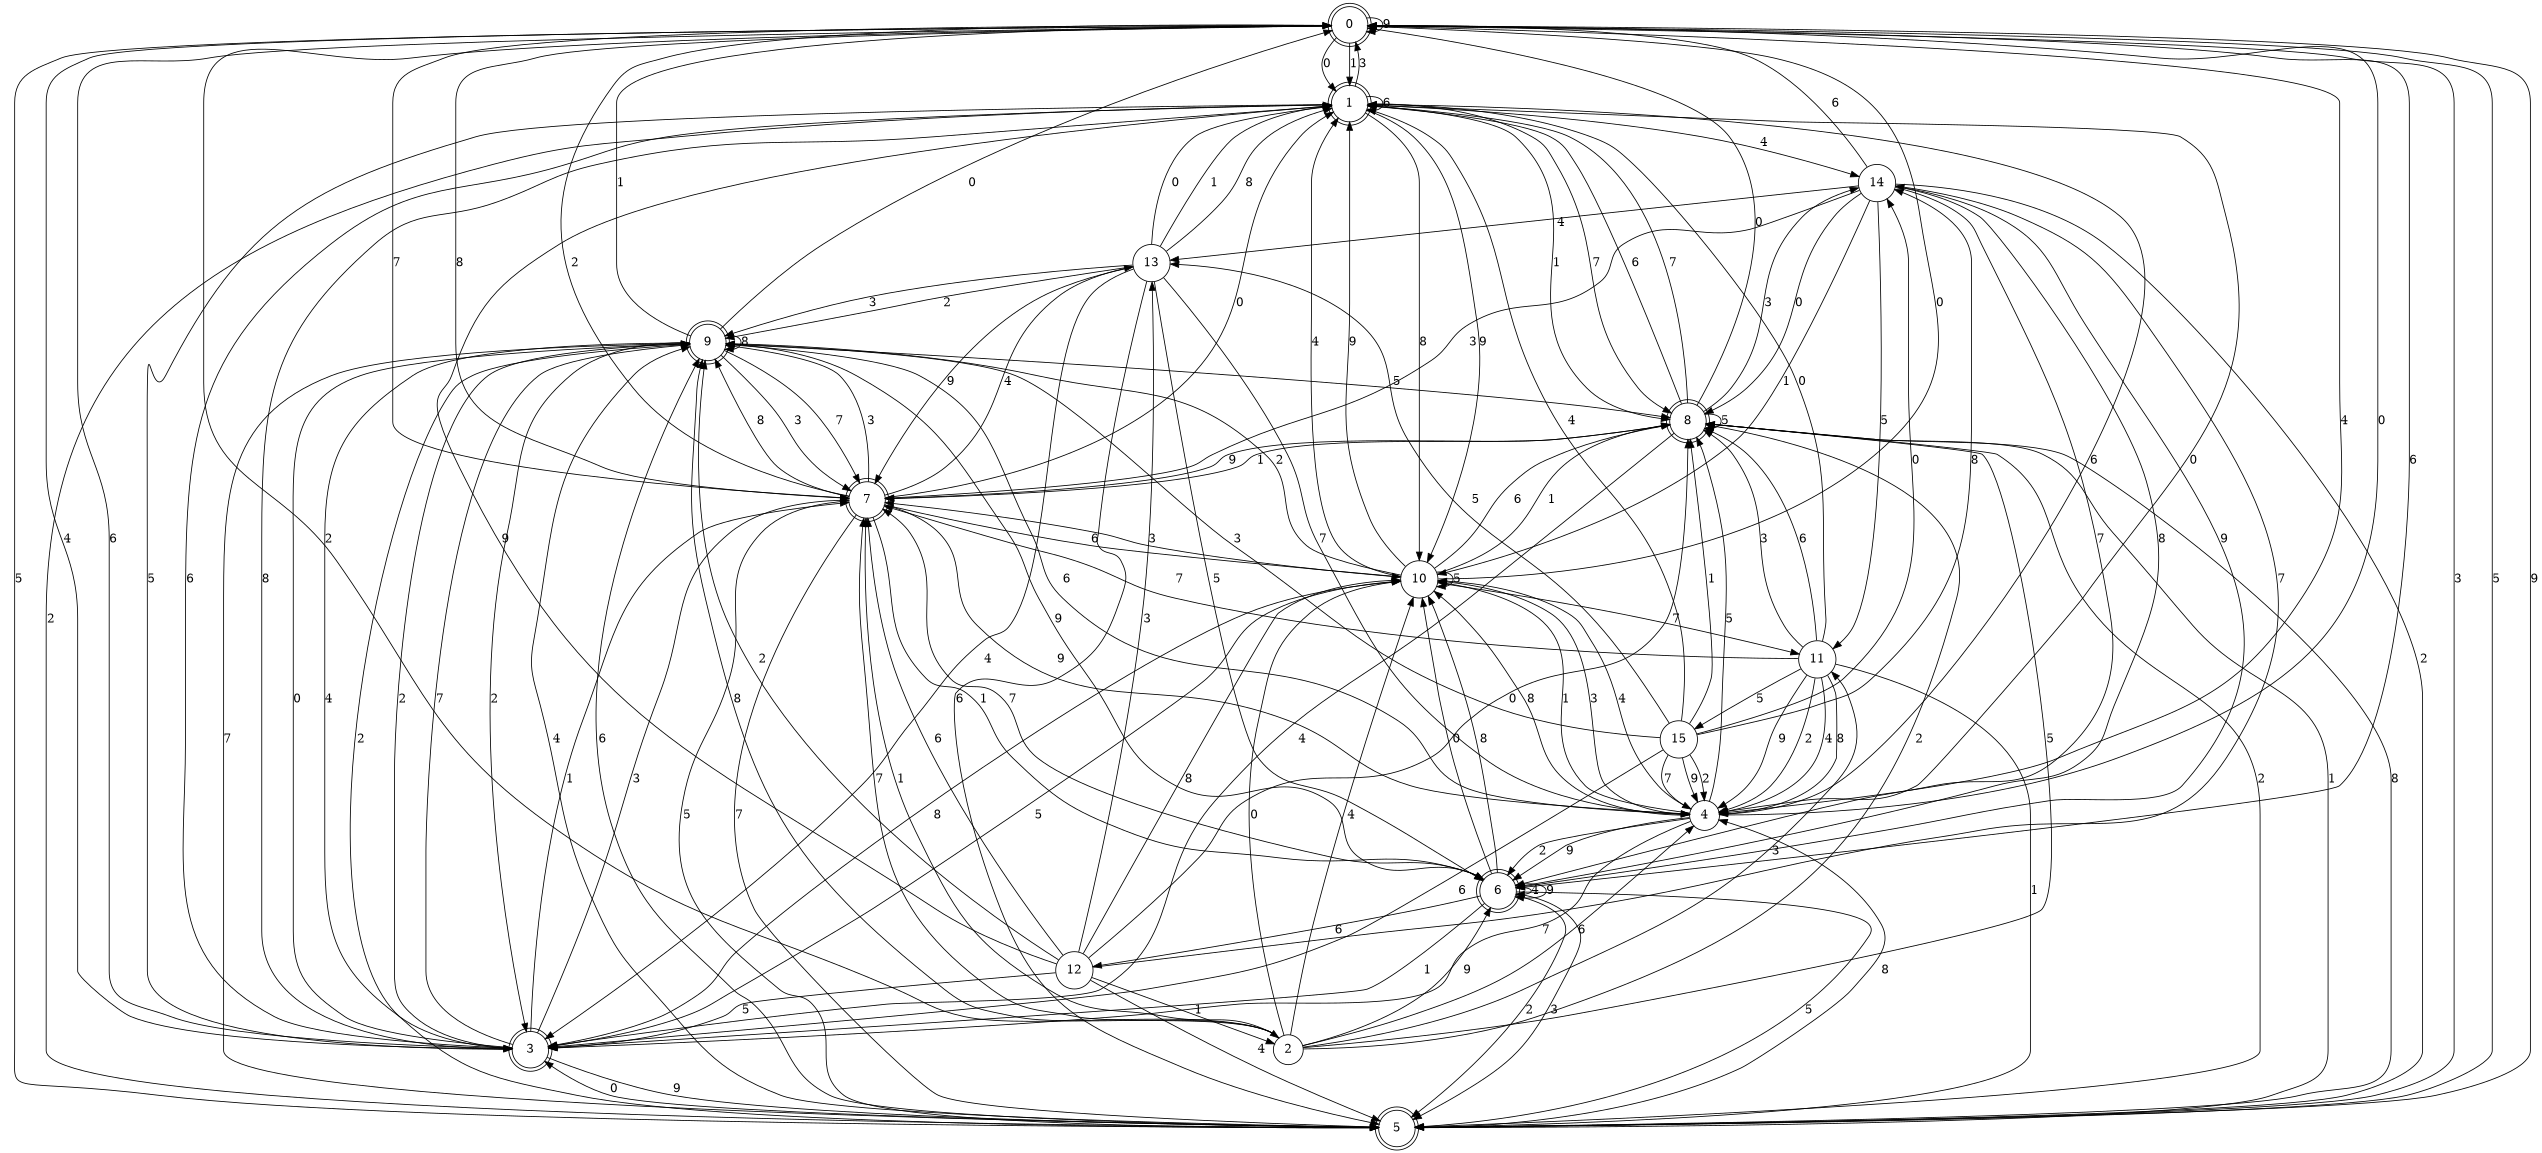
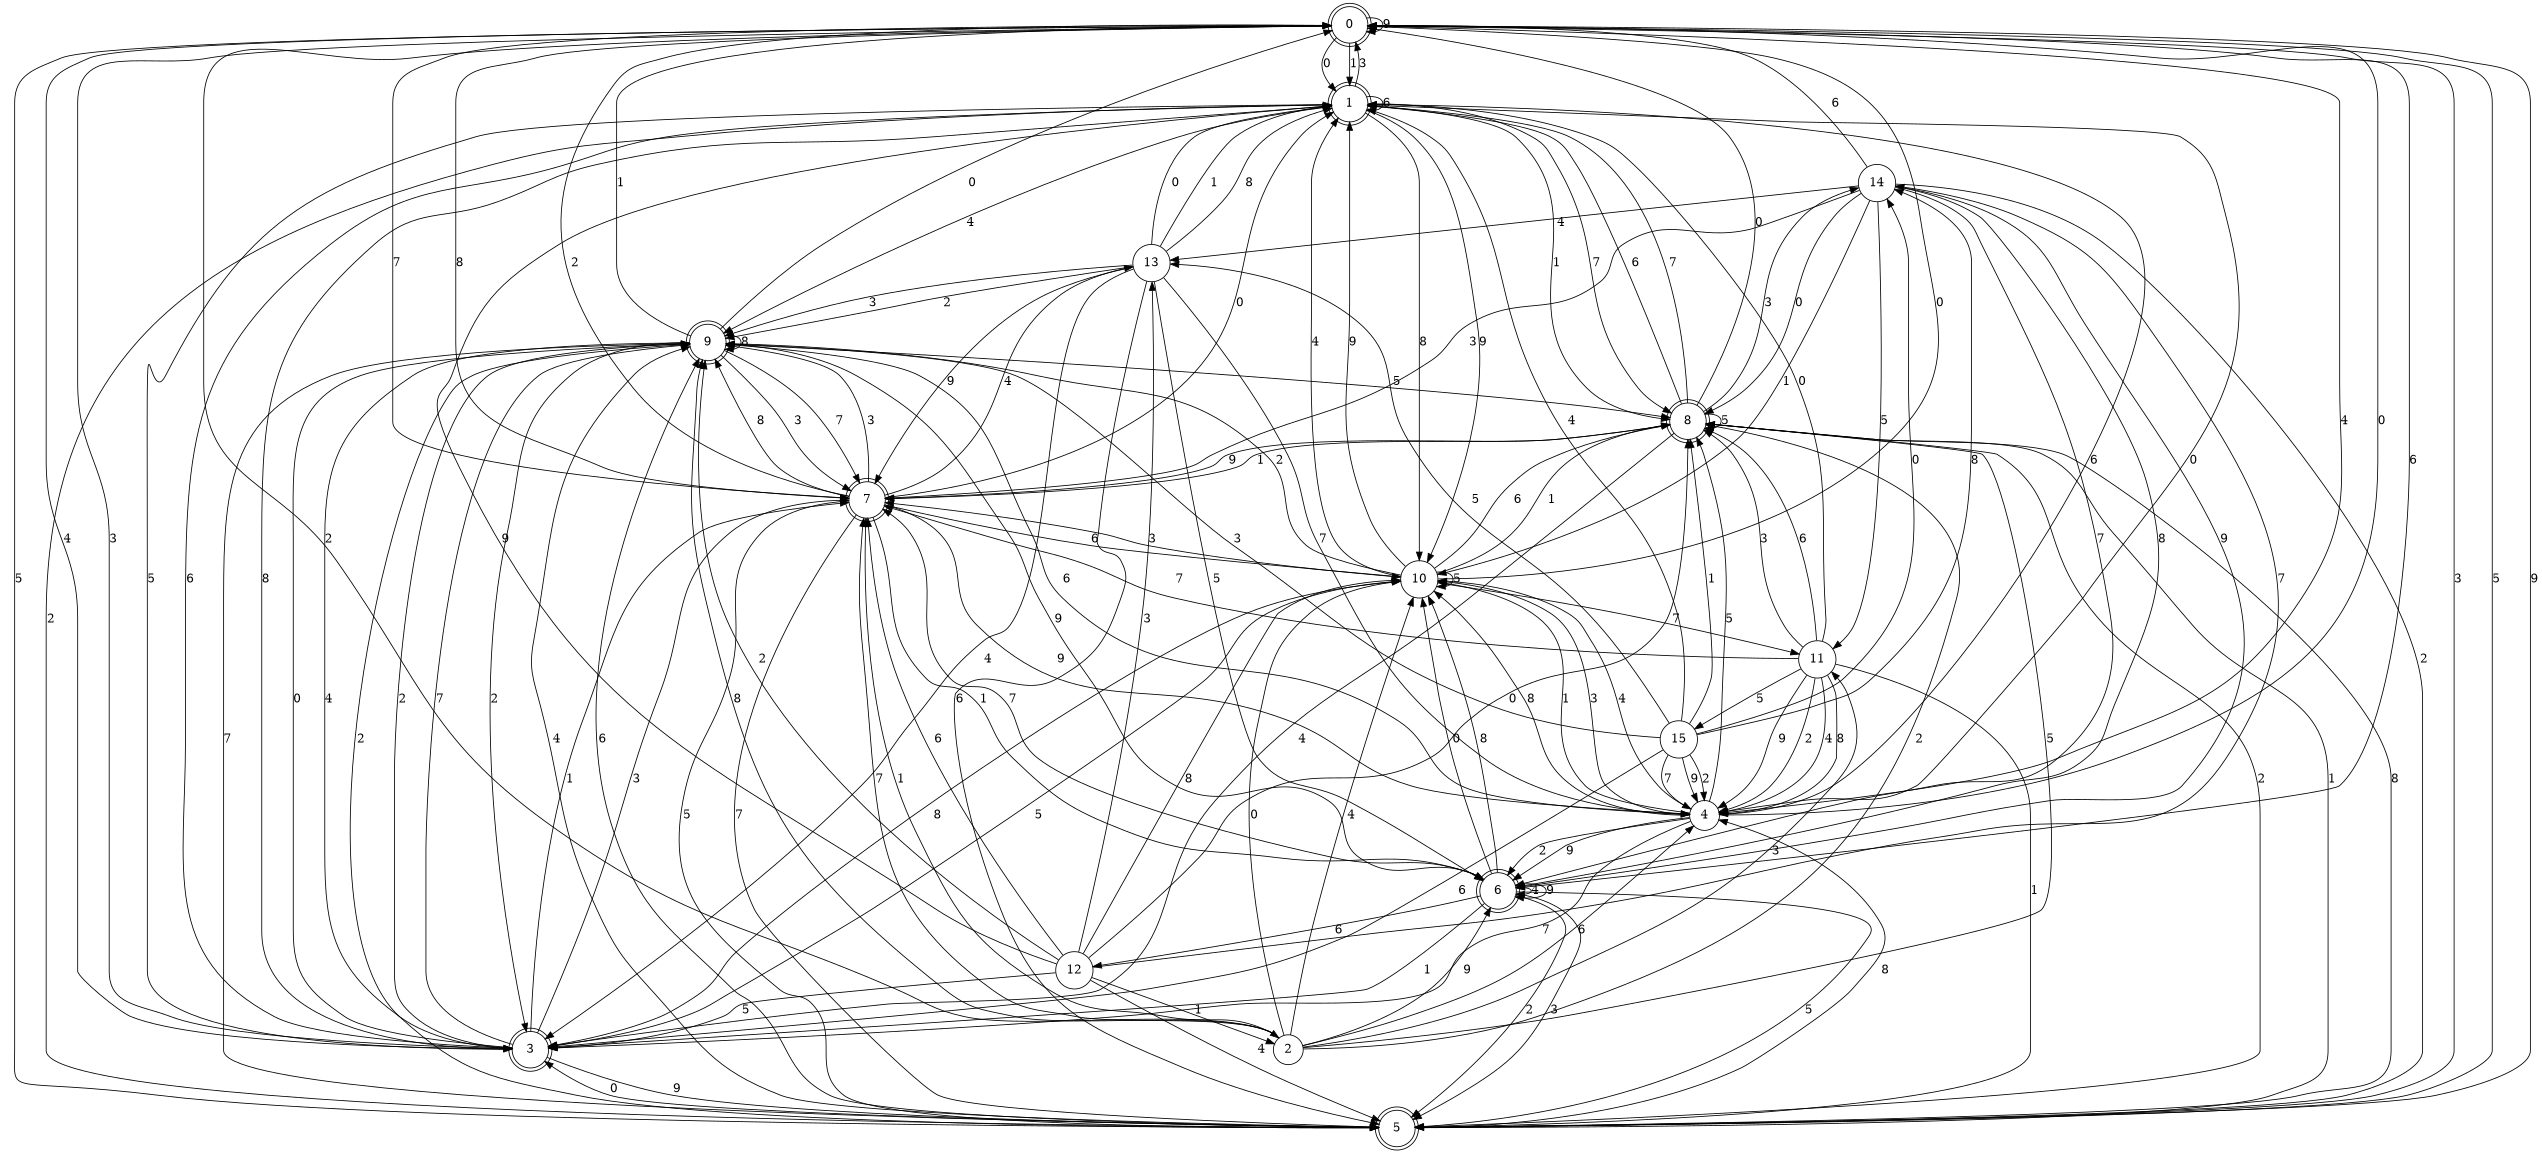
(1612, 124) -> (1023, 193)
(113, 539) -> (113, 539)
